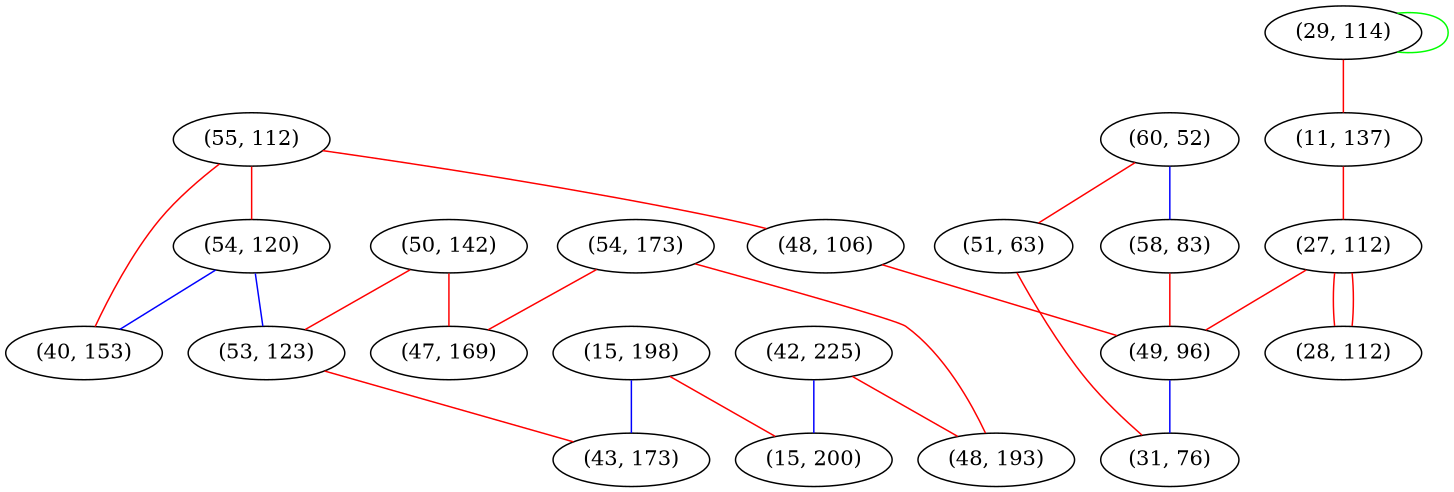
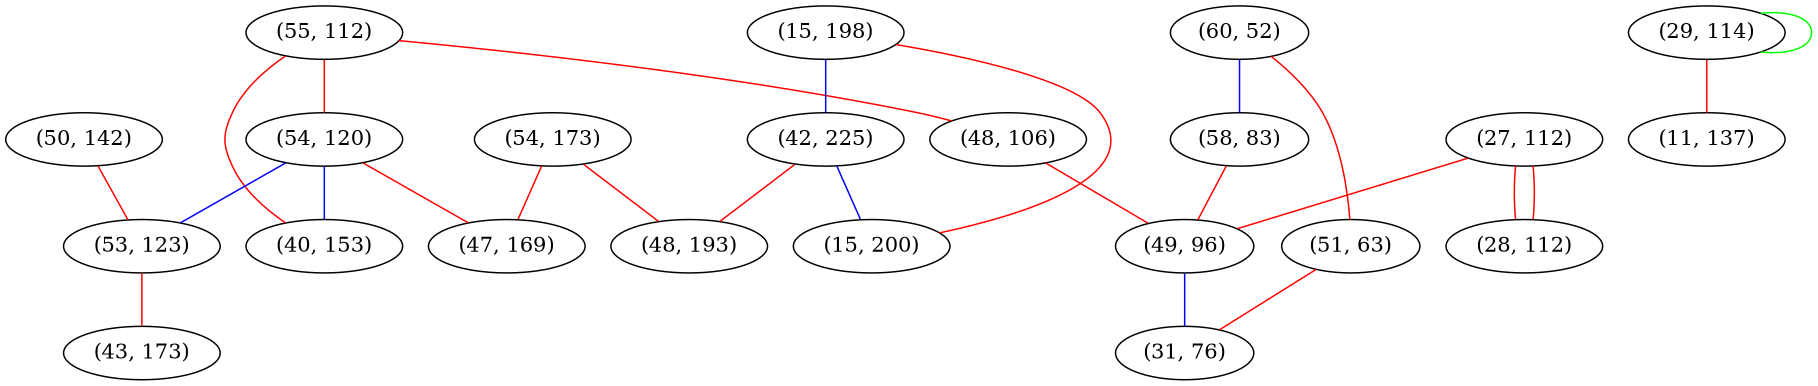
(1343, 193) -> none
(449, 300) -> (416, 193)
(631, 407) -> (826, 86)
